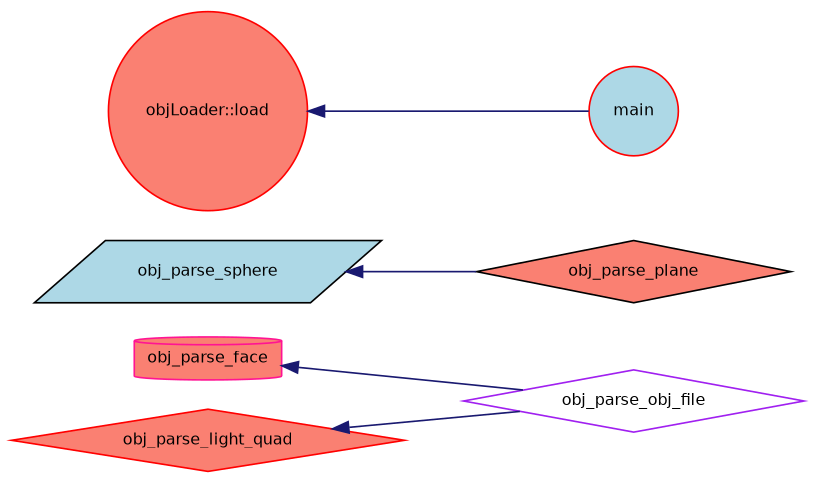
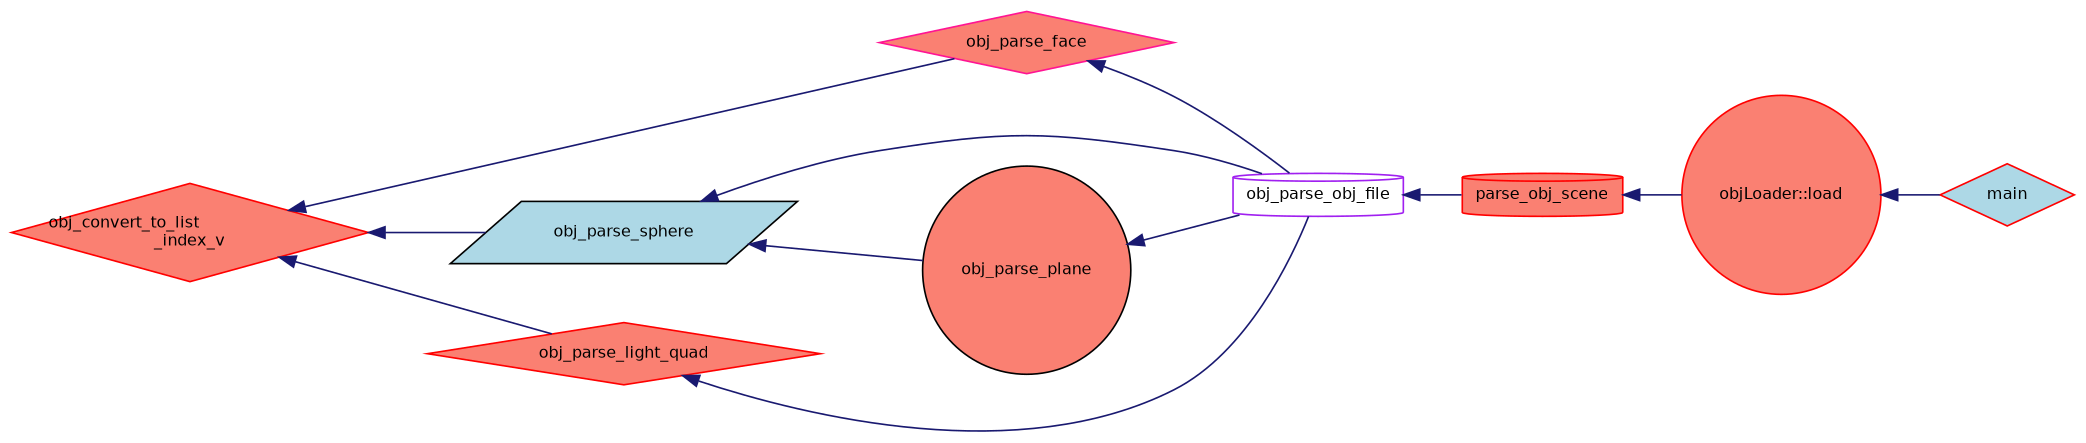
(634, 111) -> (2007, 195)
none -> (988, 137)
none -> (1543, 195)
none -> (1192, 228)
none -> (190, 233)
(634, 272) -> (1027, 270)
(208, 358) -> (1027, 43)
(634, 401) -> (1318, 195)
